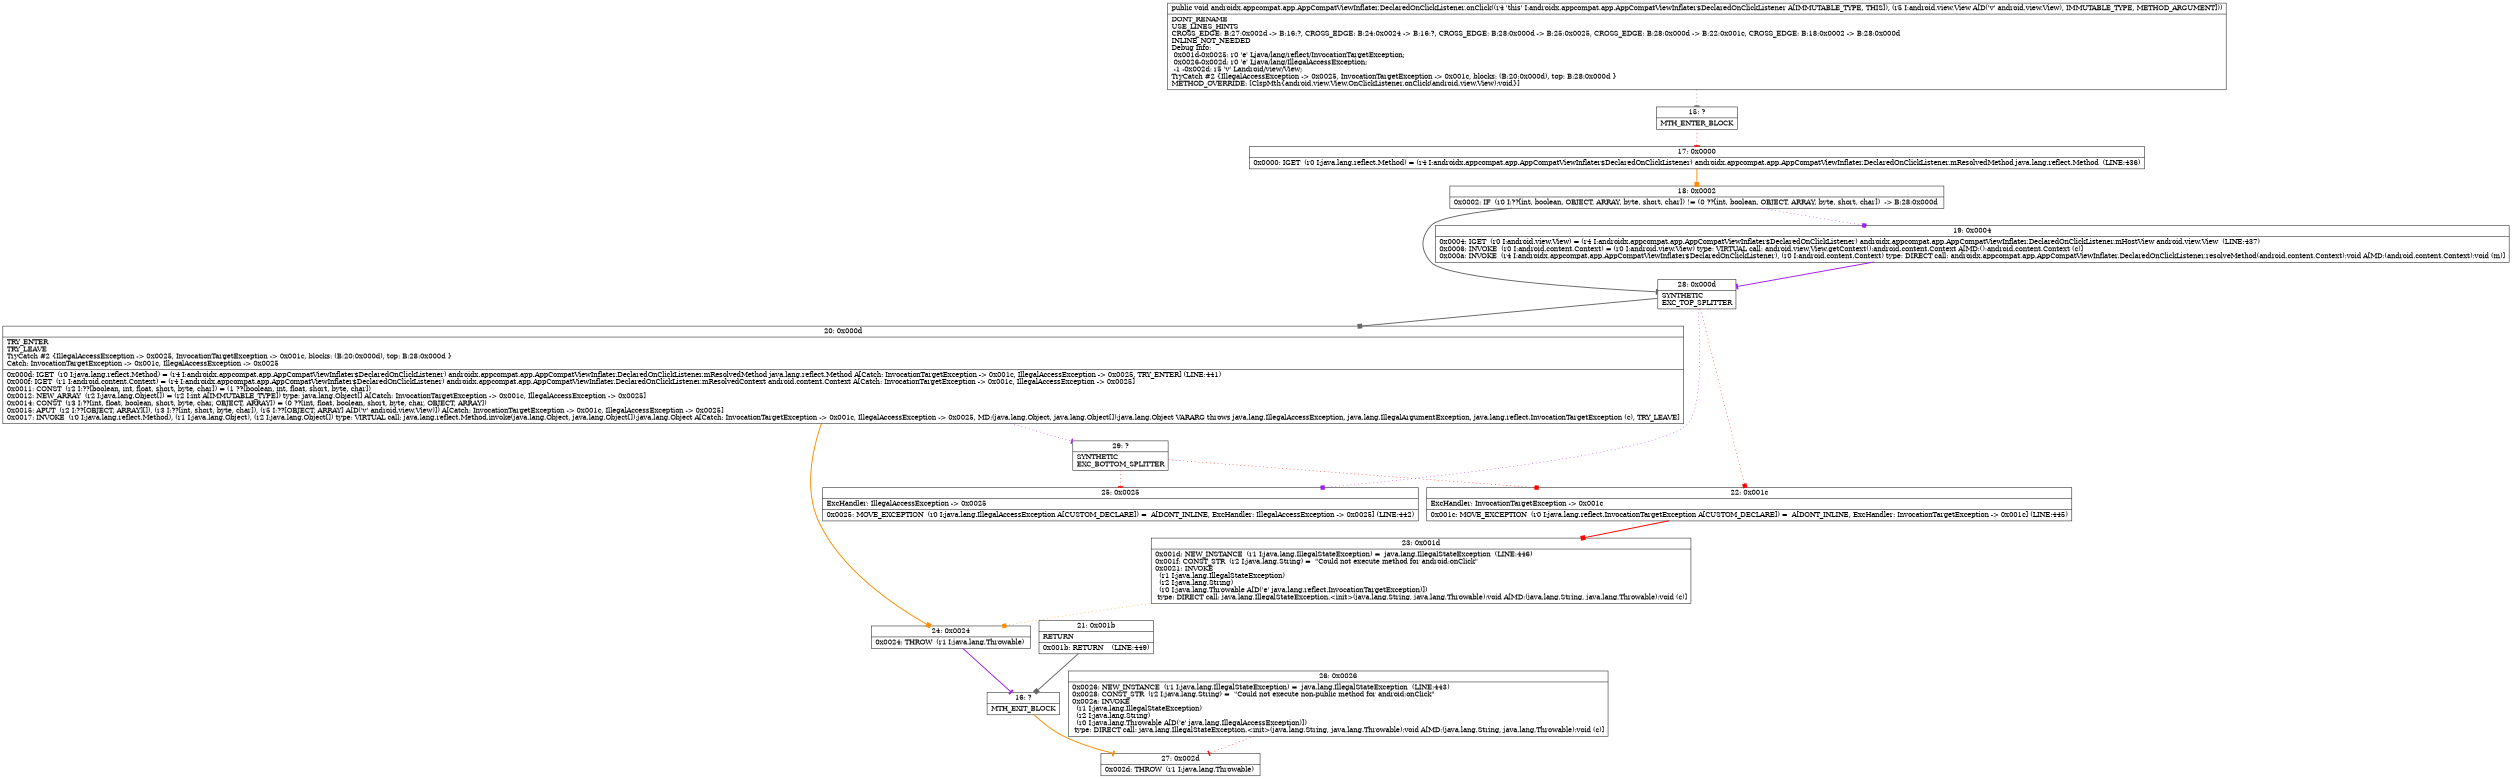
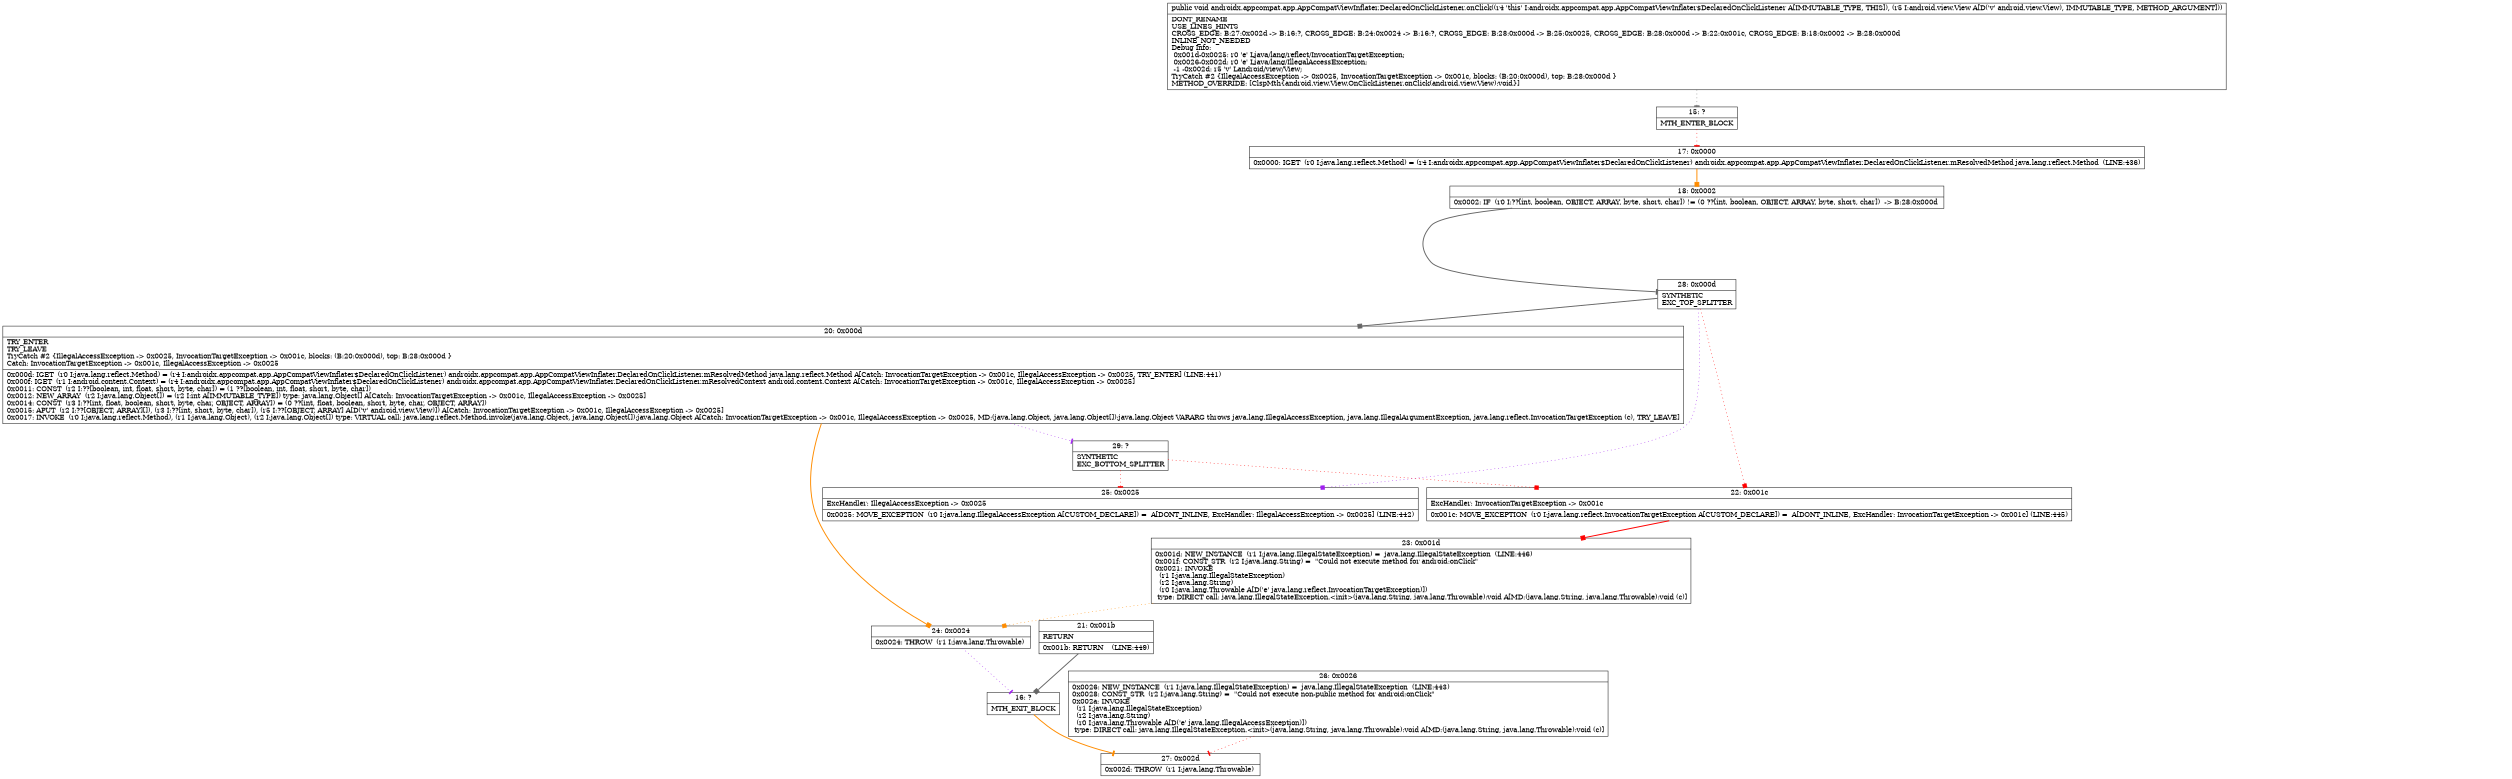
(1972, 244) -> none
(986, 670) -> (986, 670)
